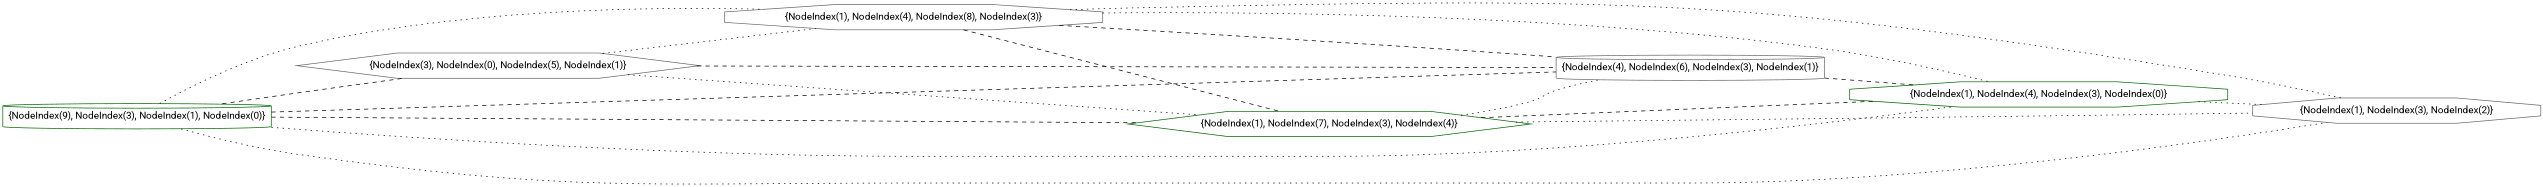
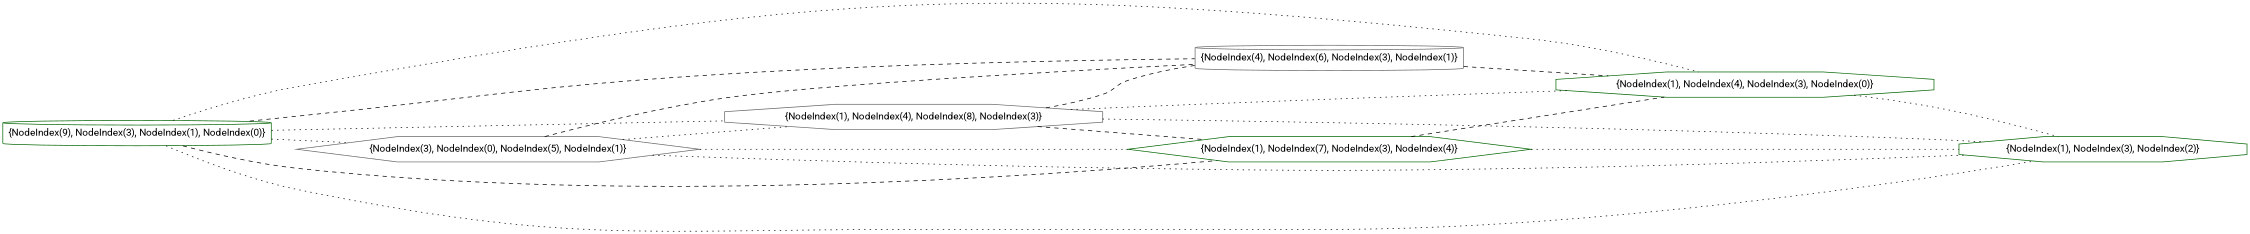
(313, 91) -> (310, 141)
(1531, 102) -> none
(2397, 111) -> (2103, 149)
none -> (1309, 170)
